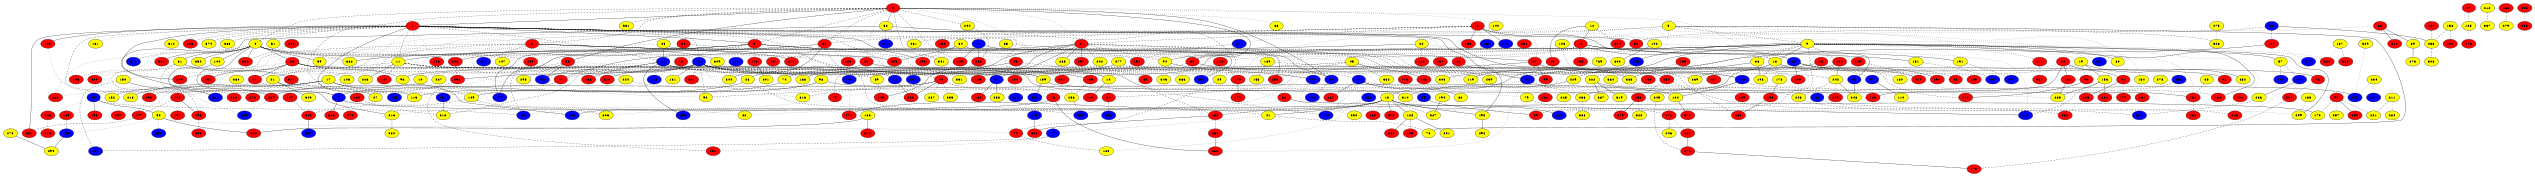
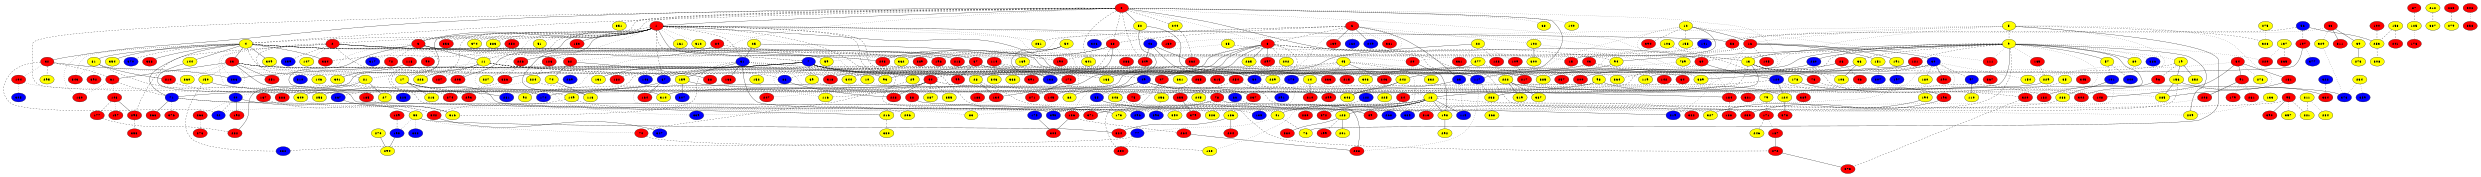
(1262, 71) -> (1686, 35)
(220, 86) -> none
(803, 97) -> (826, 97)
